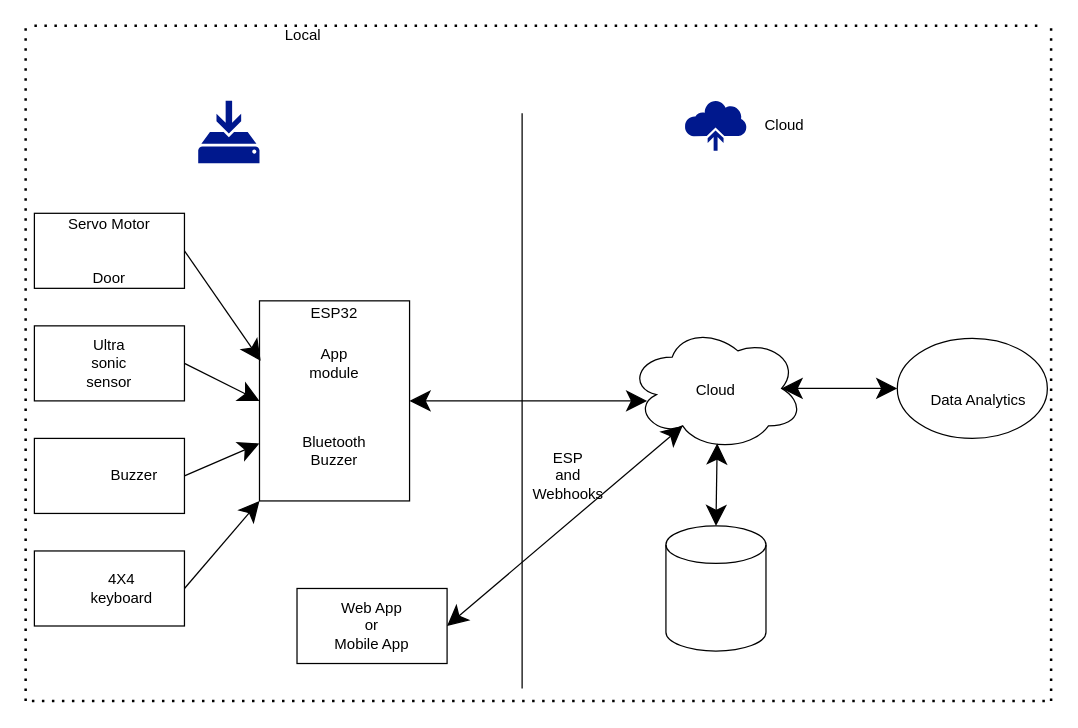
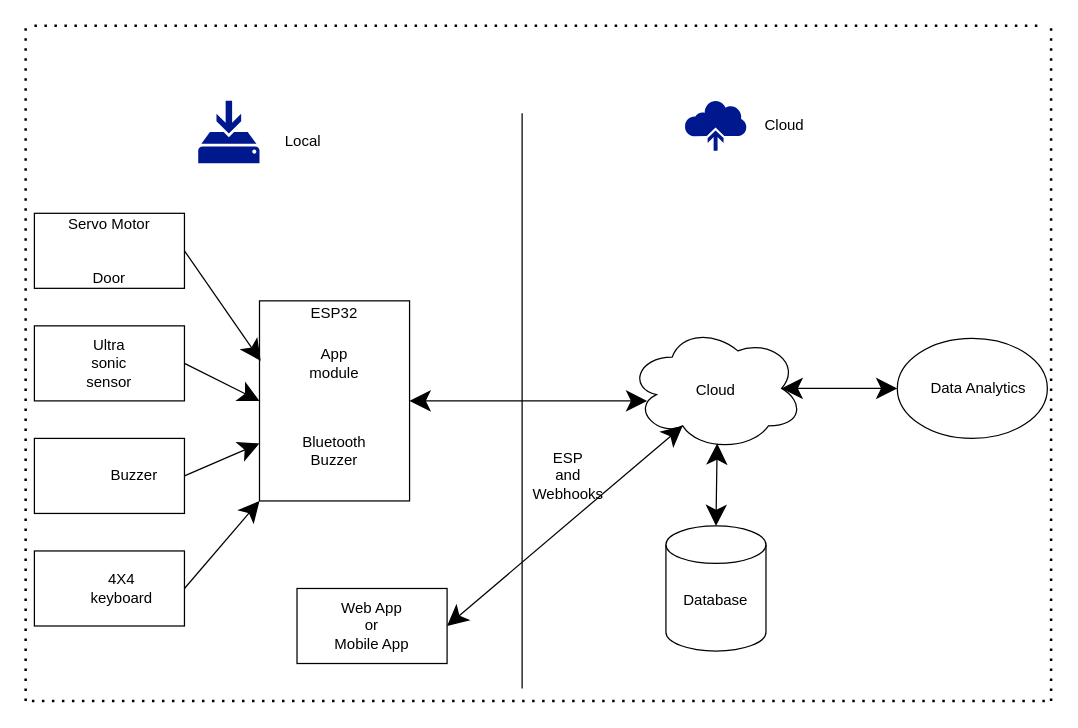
(303, 35) -> (303, 141)
(978, 401) -> (978, 388)
none -> (716, 601)
